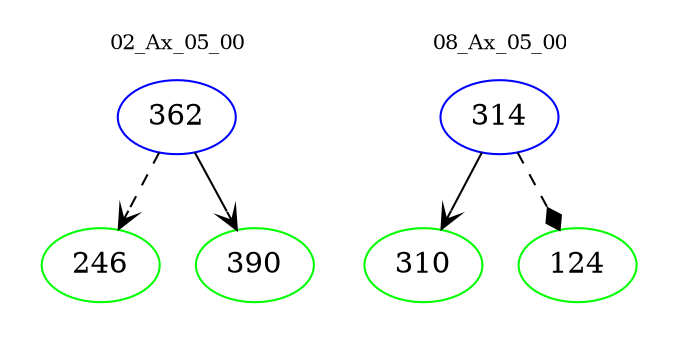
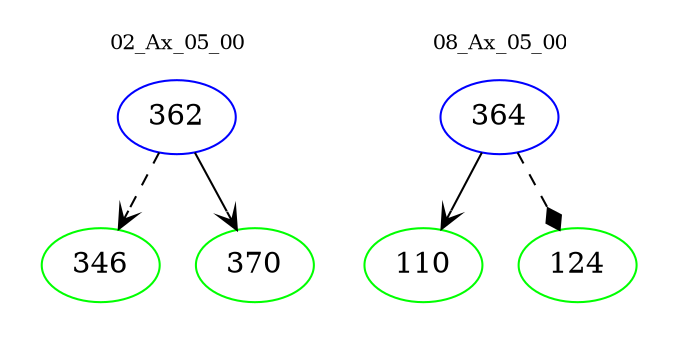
(499, 117) -> (499, 117)
(101, 265) -> (101, 265)
(255, 265) -> (255, 265)
(423, 265) -> (423, 265)
